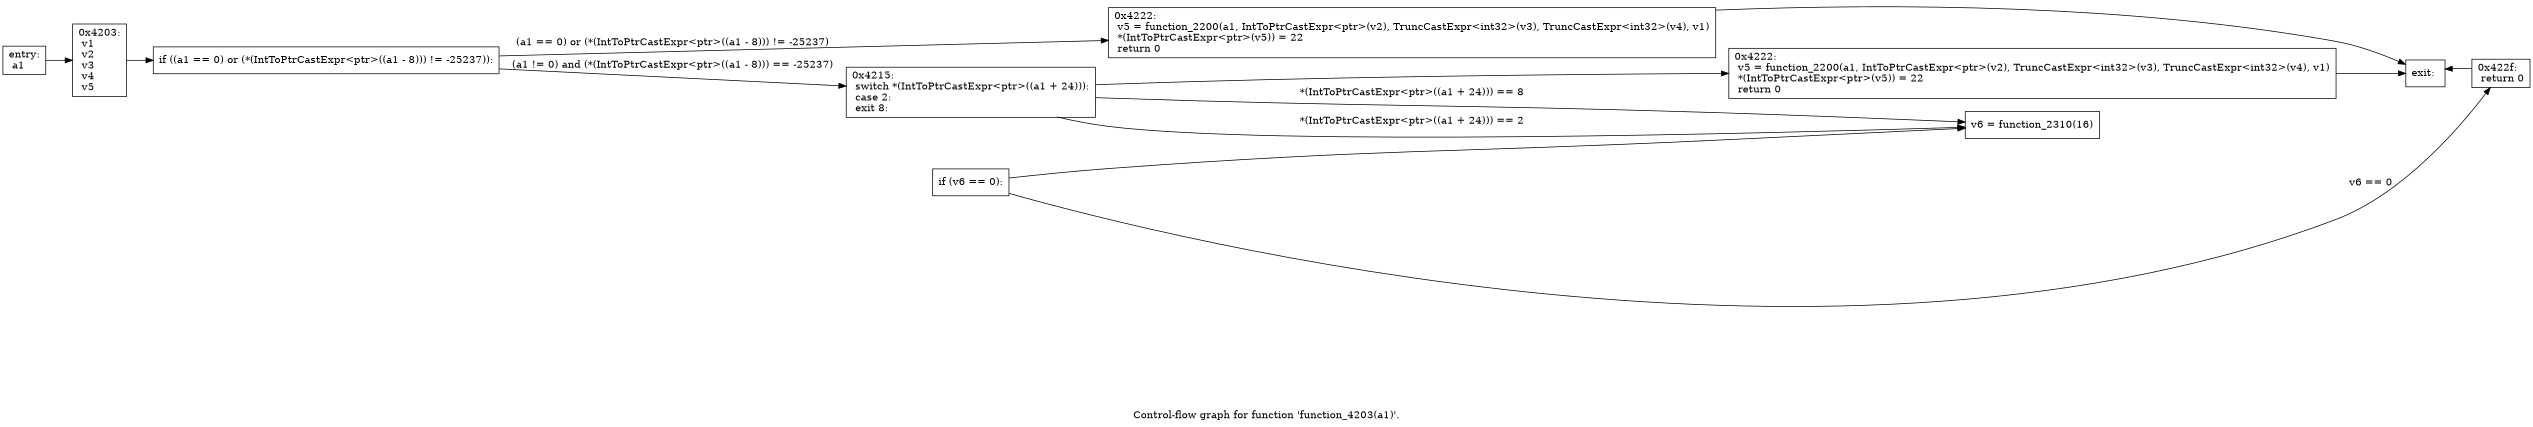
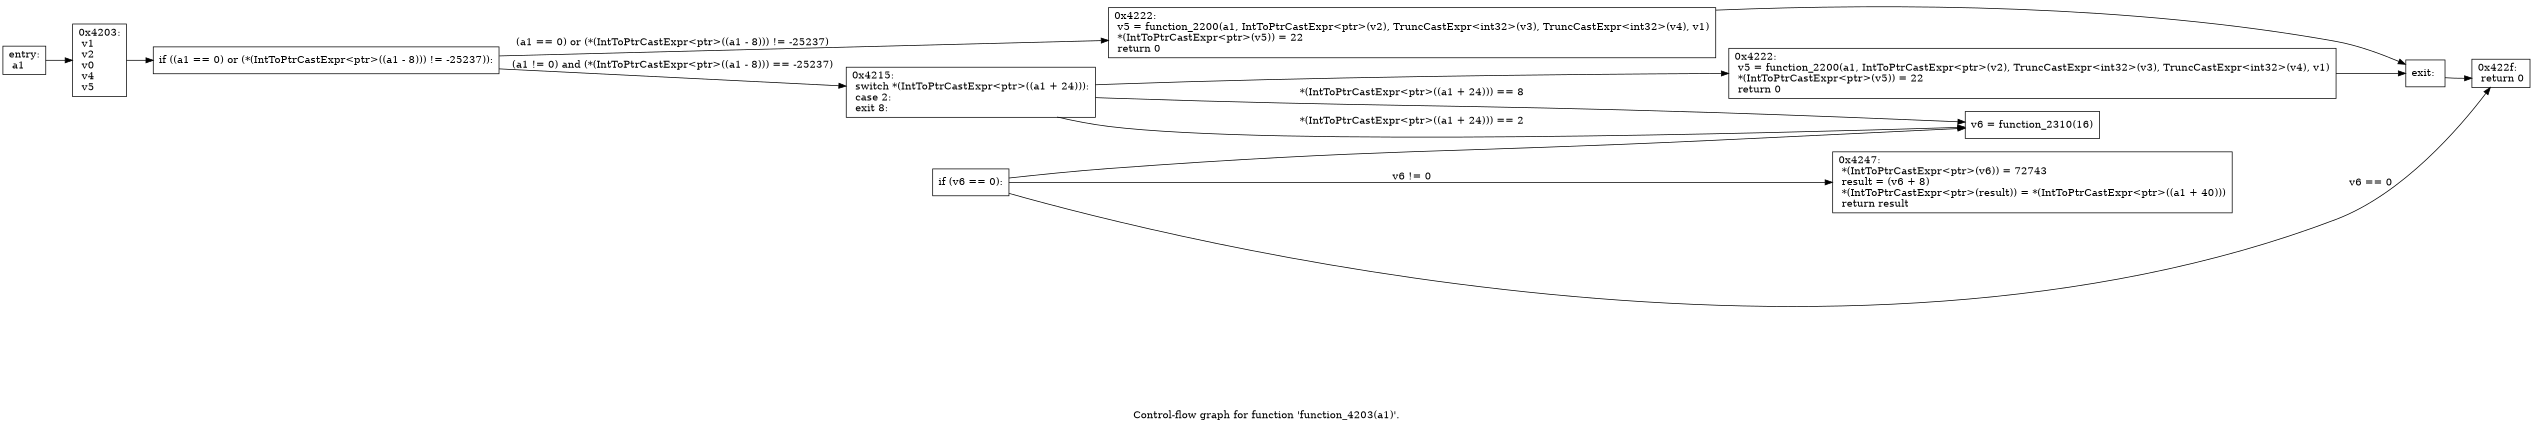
(86, 65) -> (86, 65)
(2462, 68) -> (2455, 78)
none -> (2032, 182)
